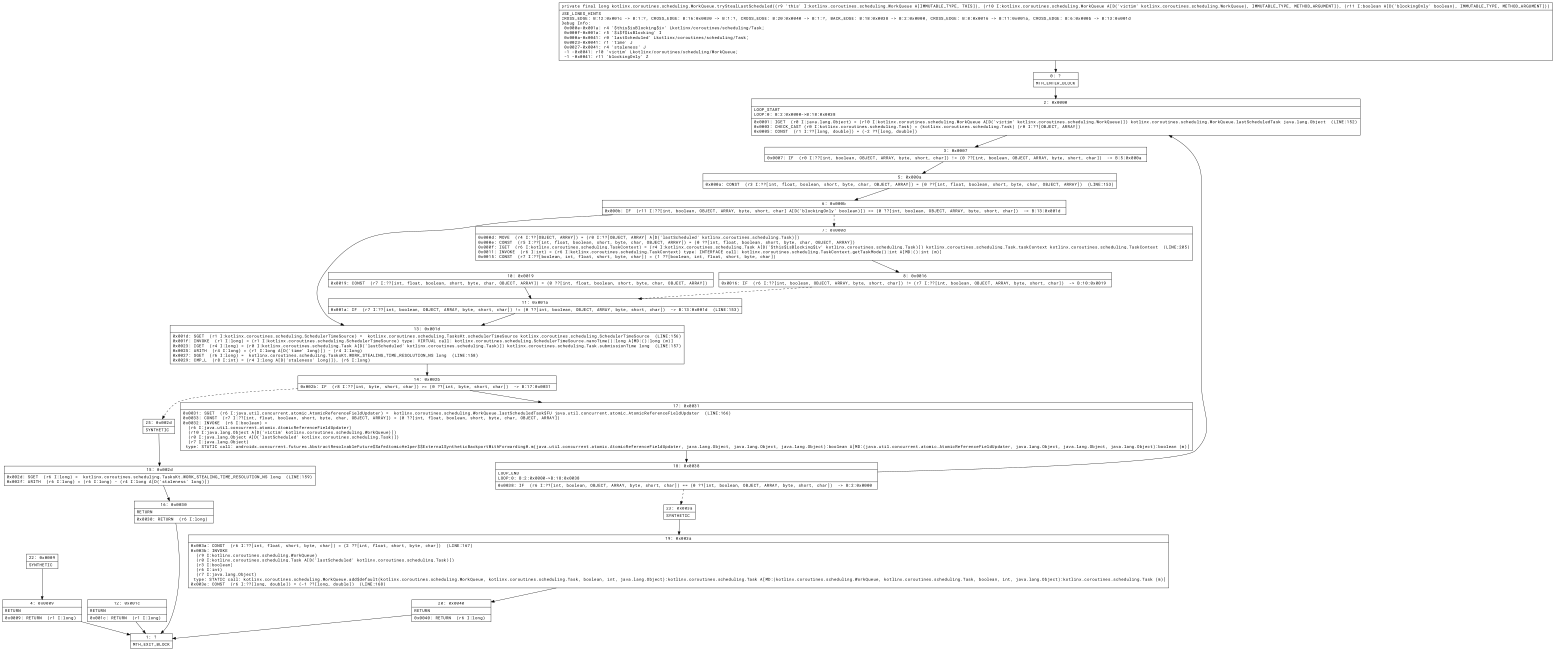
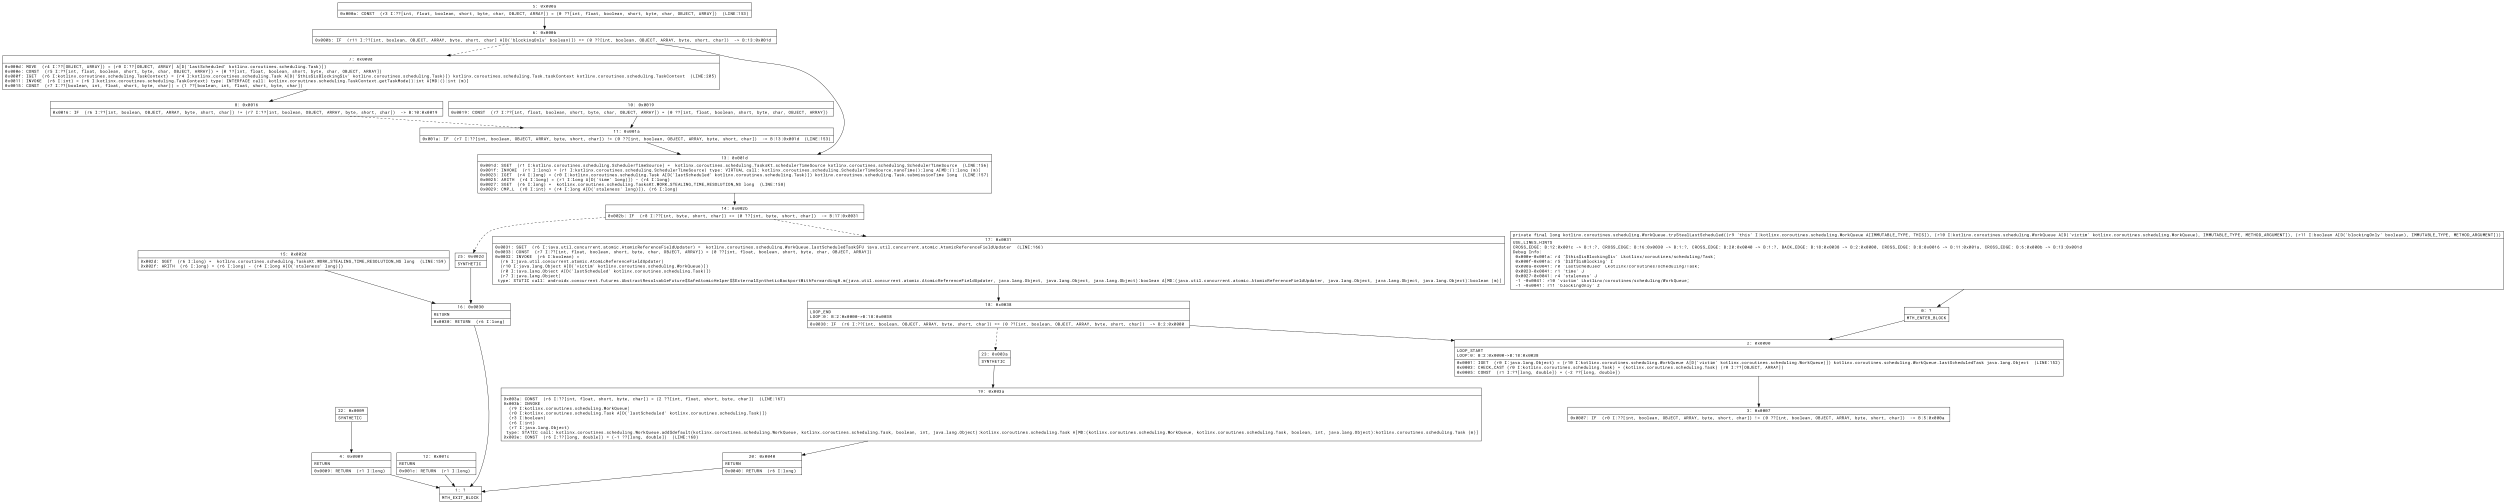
(934, 167) -> none
(504, 396) -> (818, 228)
(159, 448) -> (471, 284)
